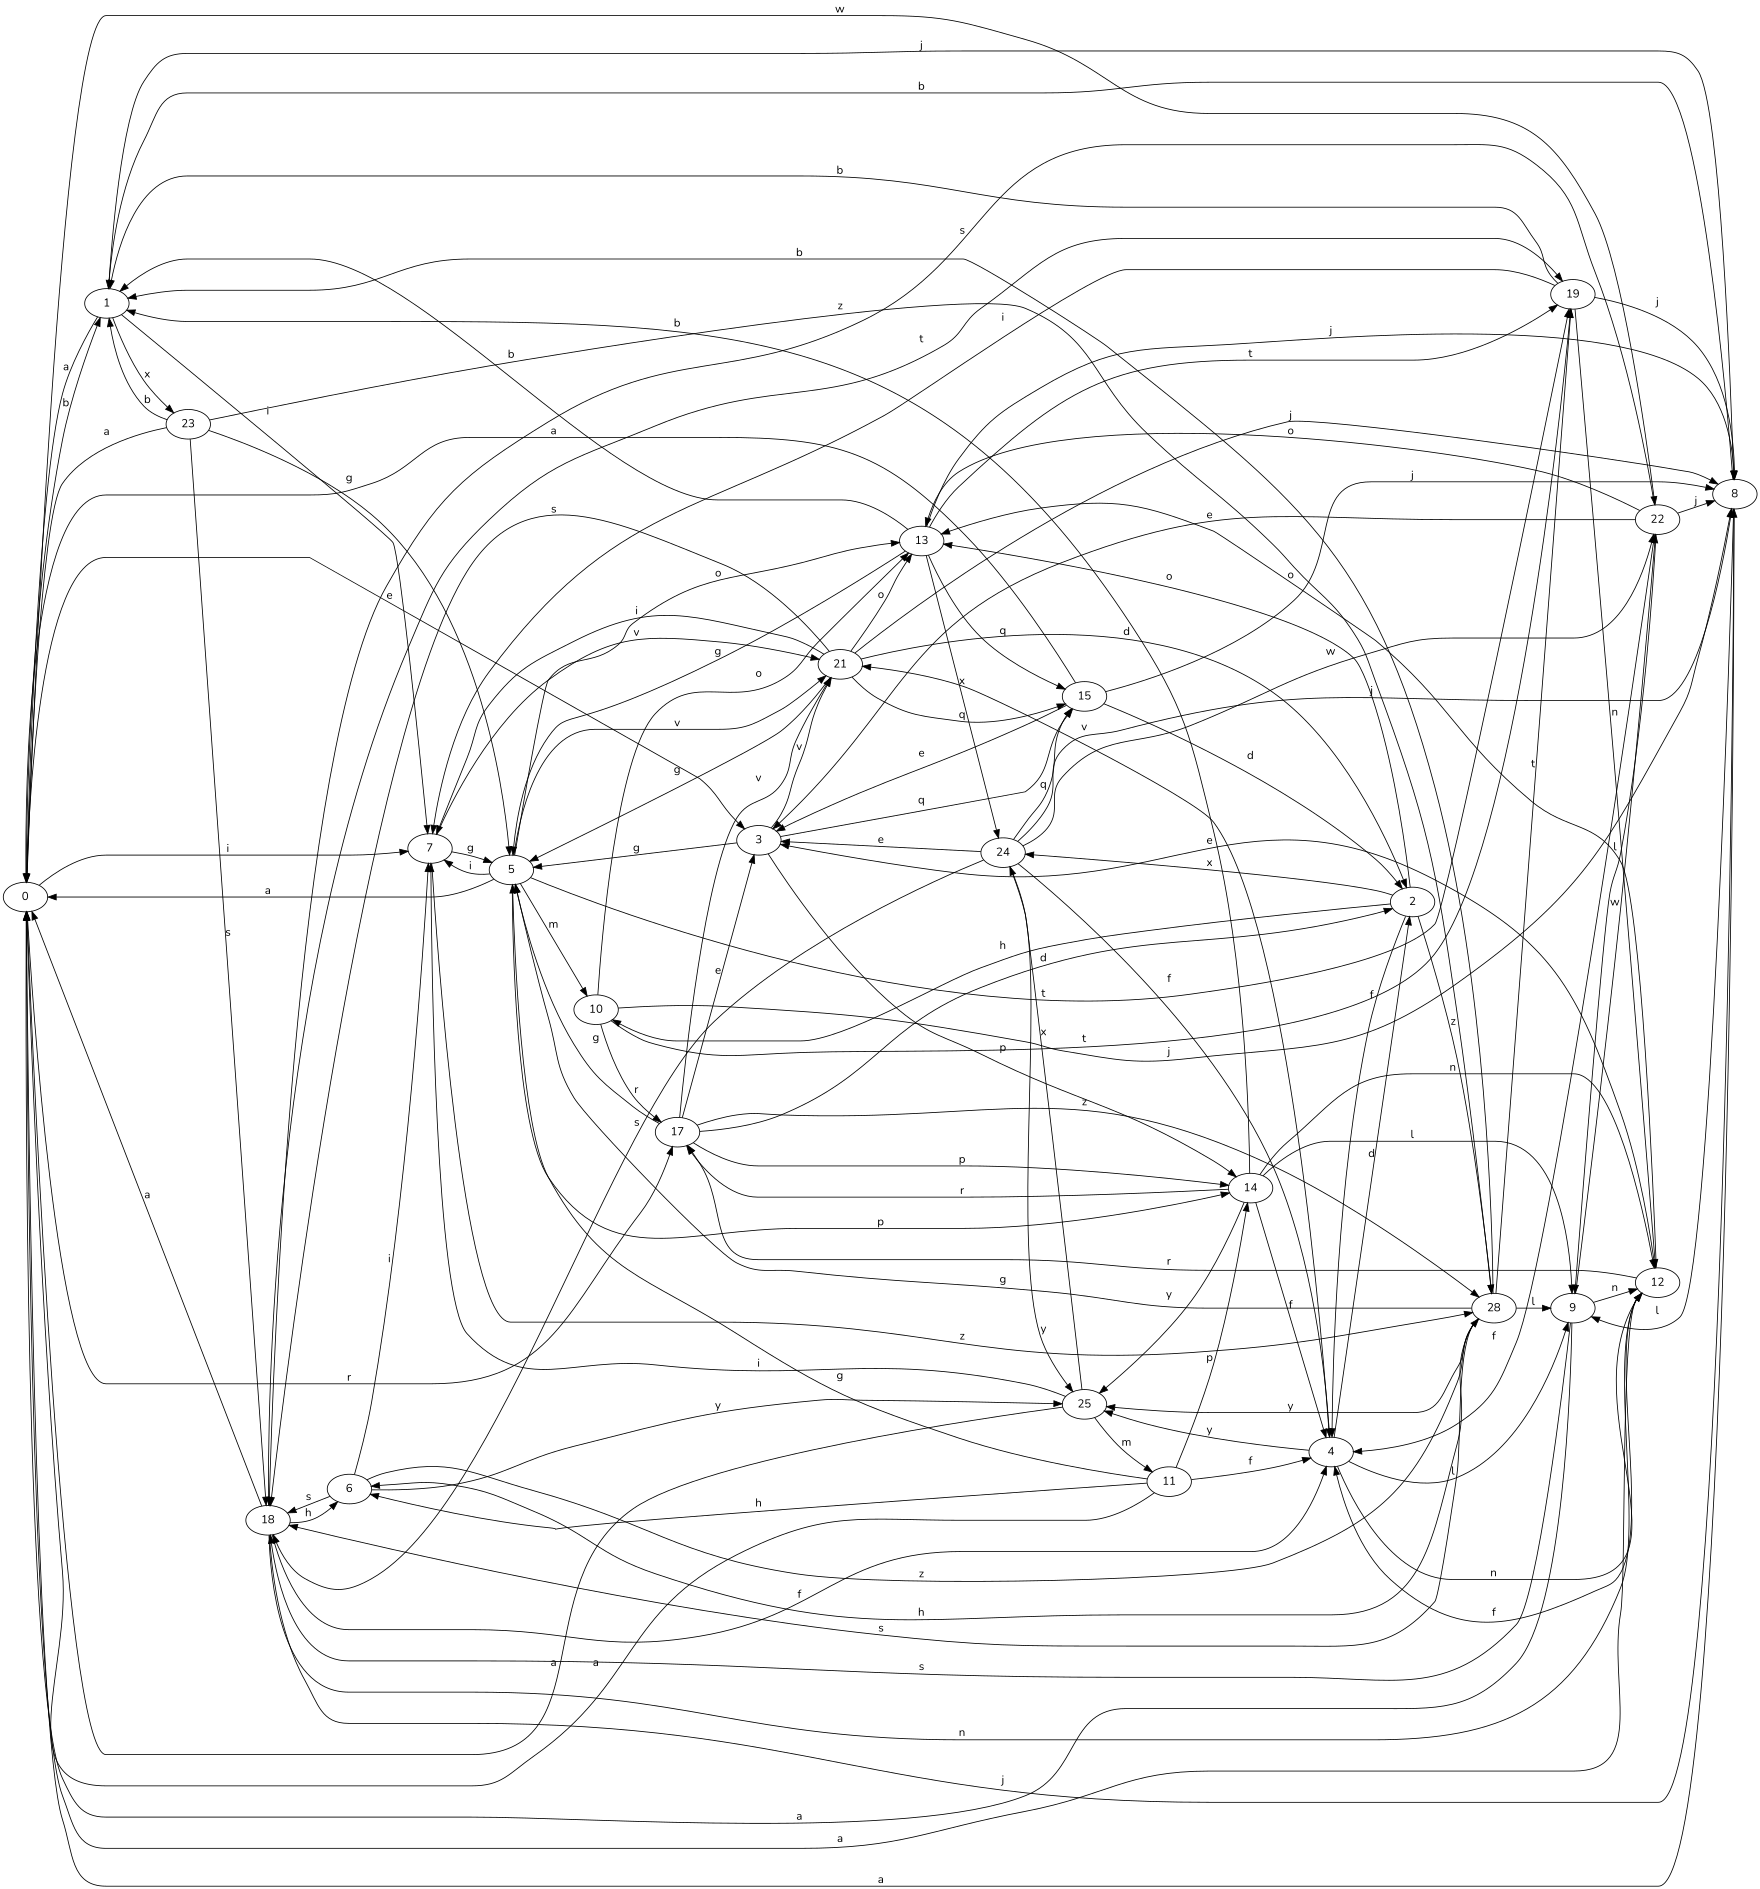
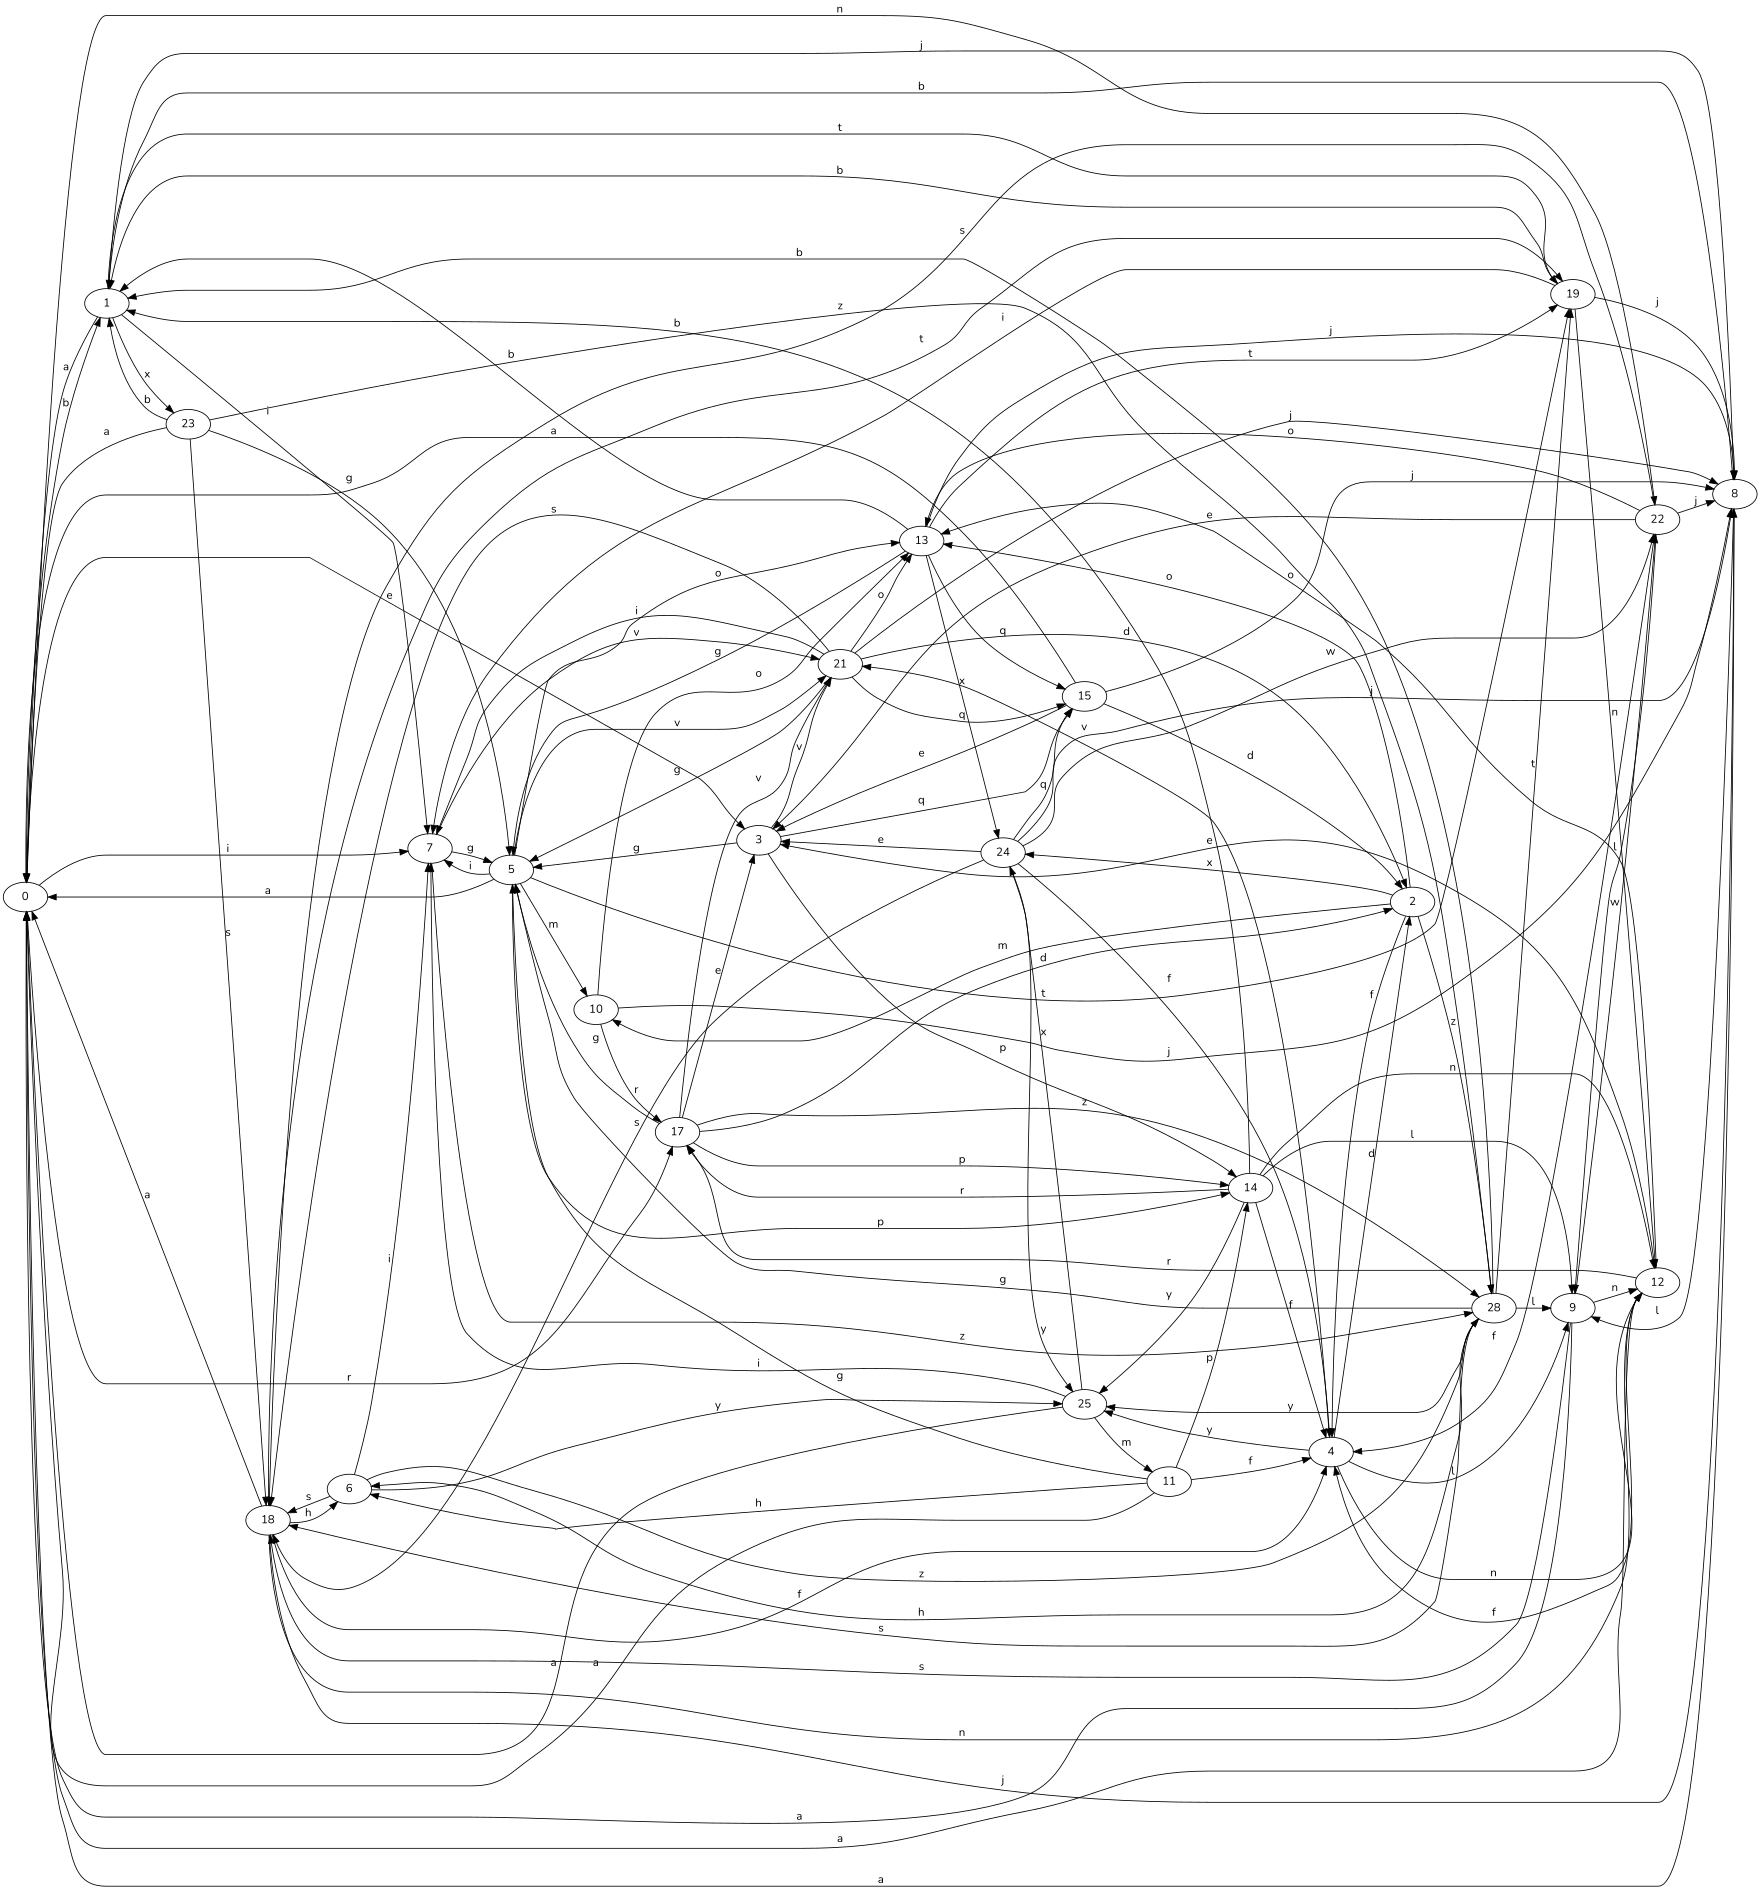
(840, 9) -> (840, 9)
(1003, 946) -> (1003, 946)
(1352, 1004) -> (816, 134)
